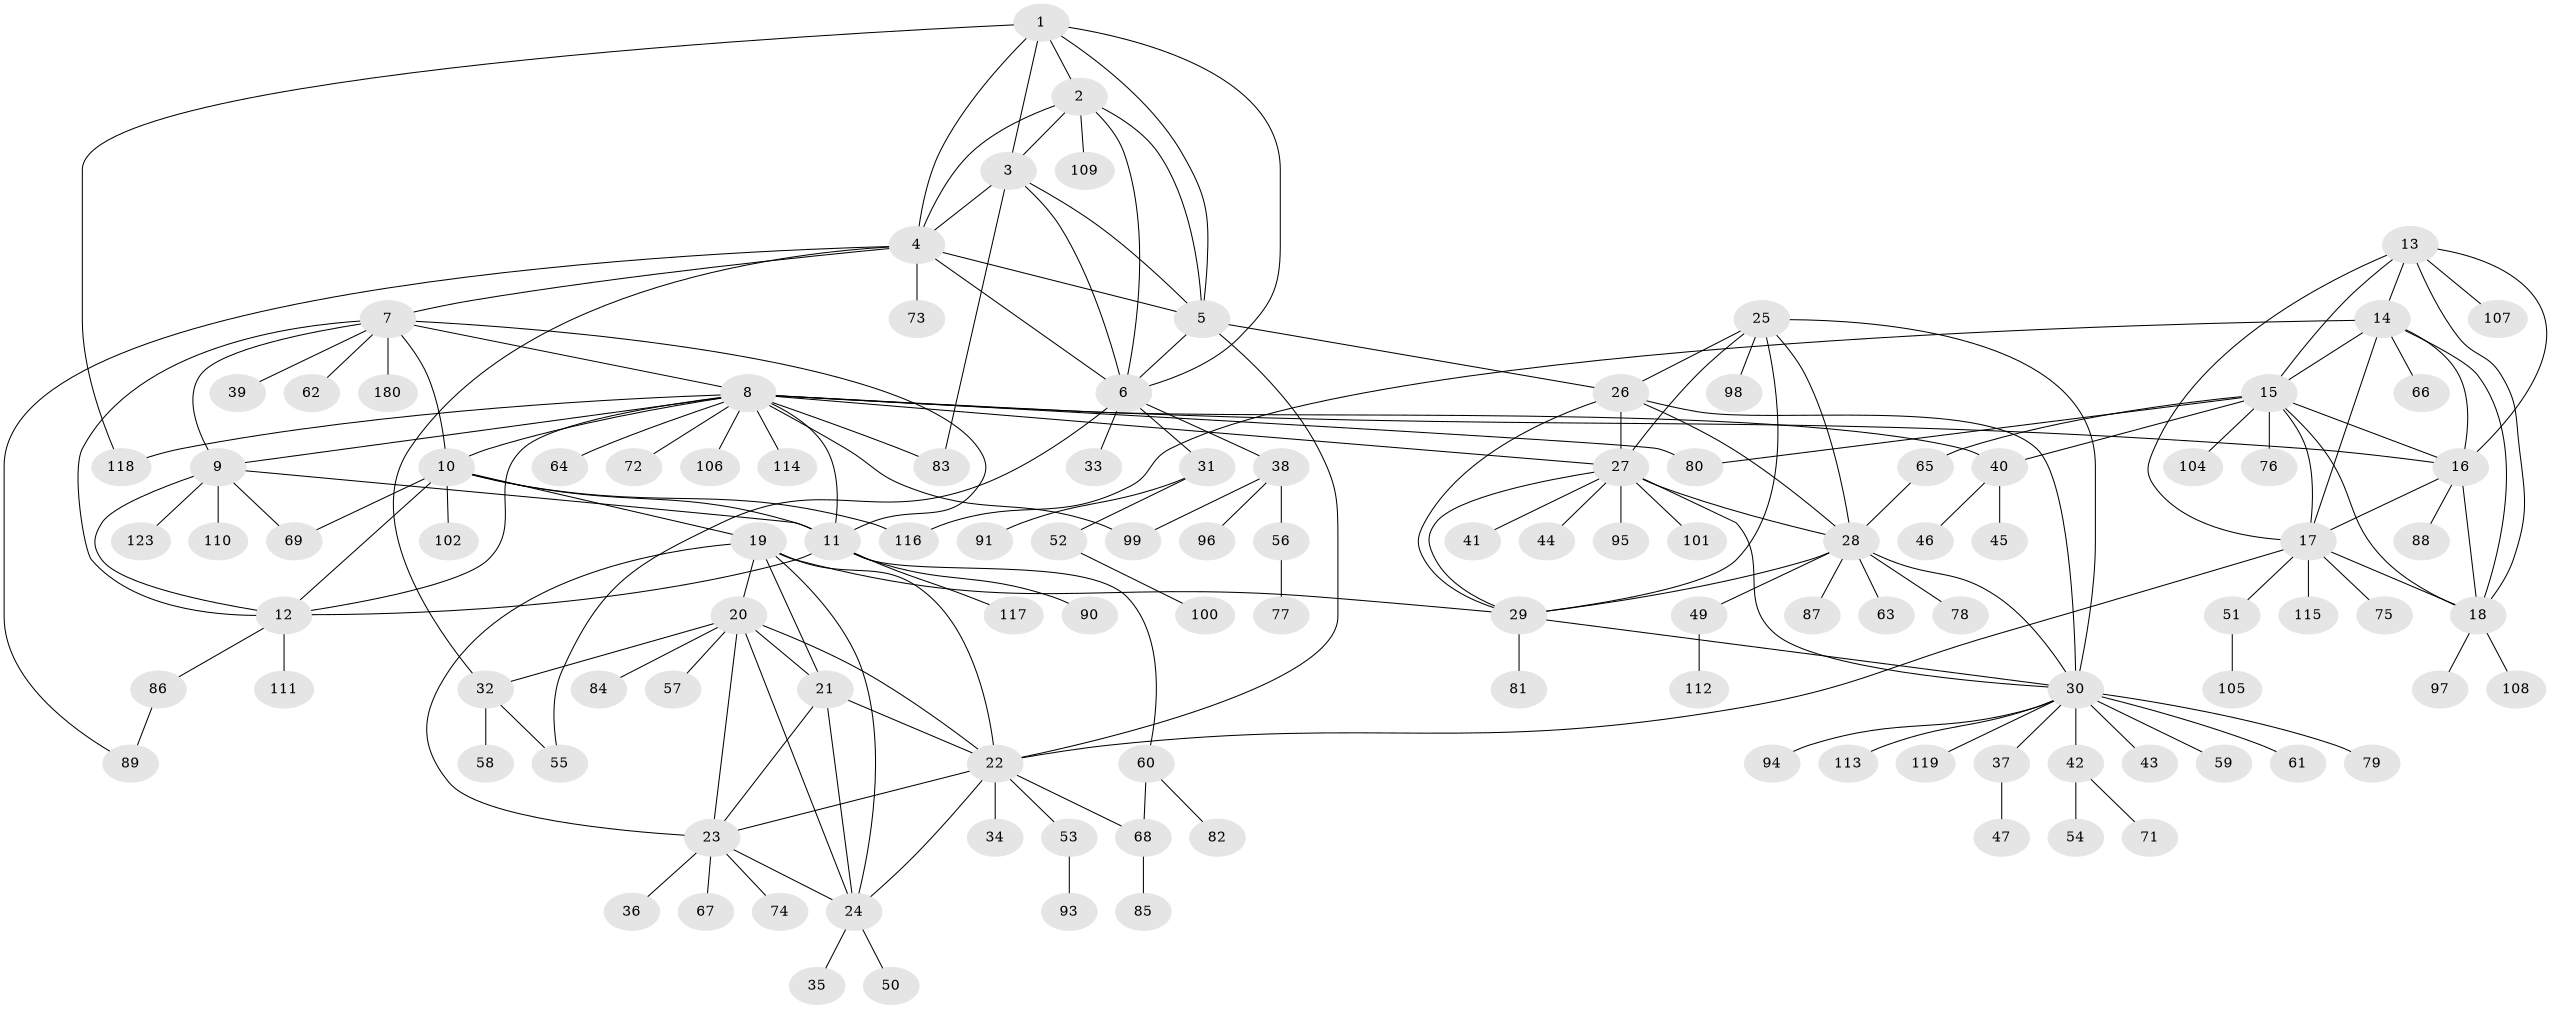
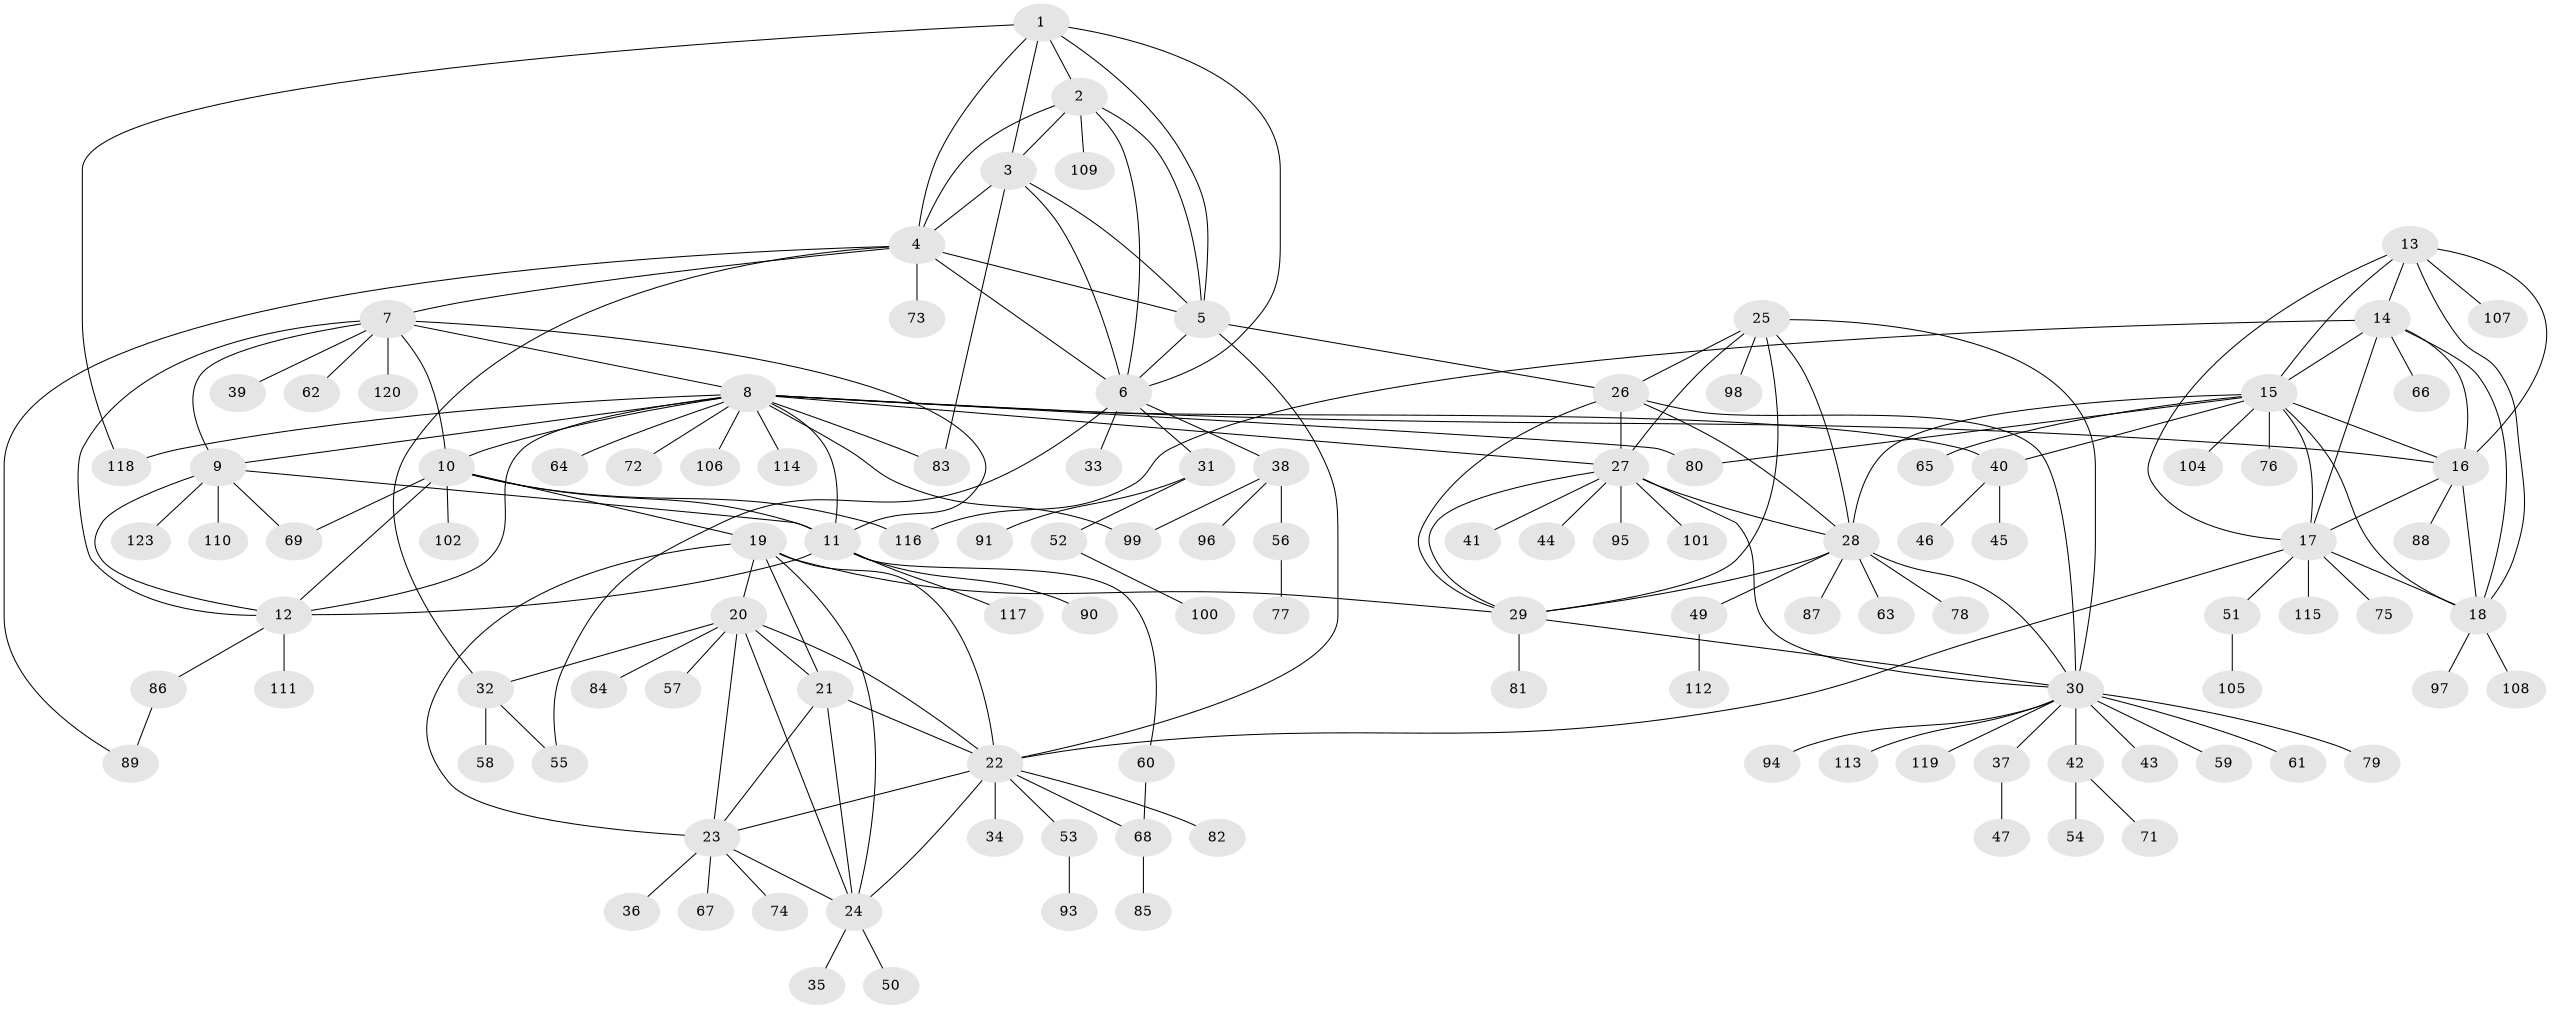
(388, 393) -> (388, 393)
(1889, 504) -> (2020, 411)
(1182, 801) -> (1109, 795)
